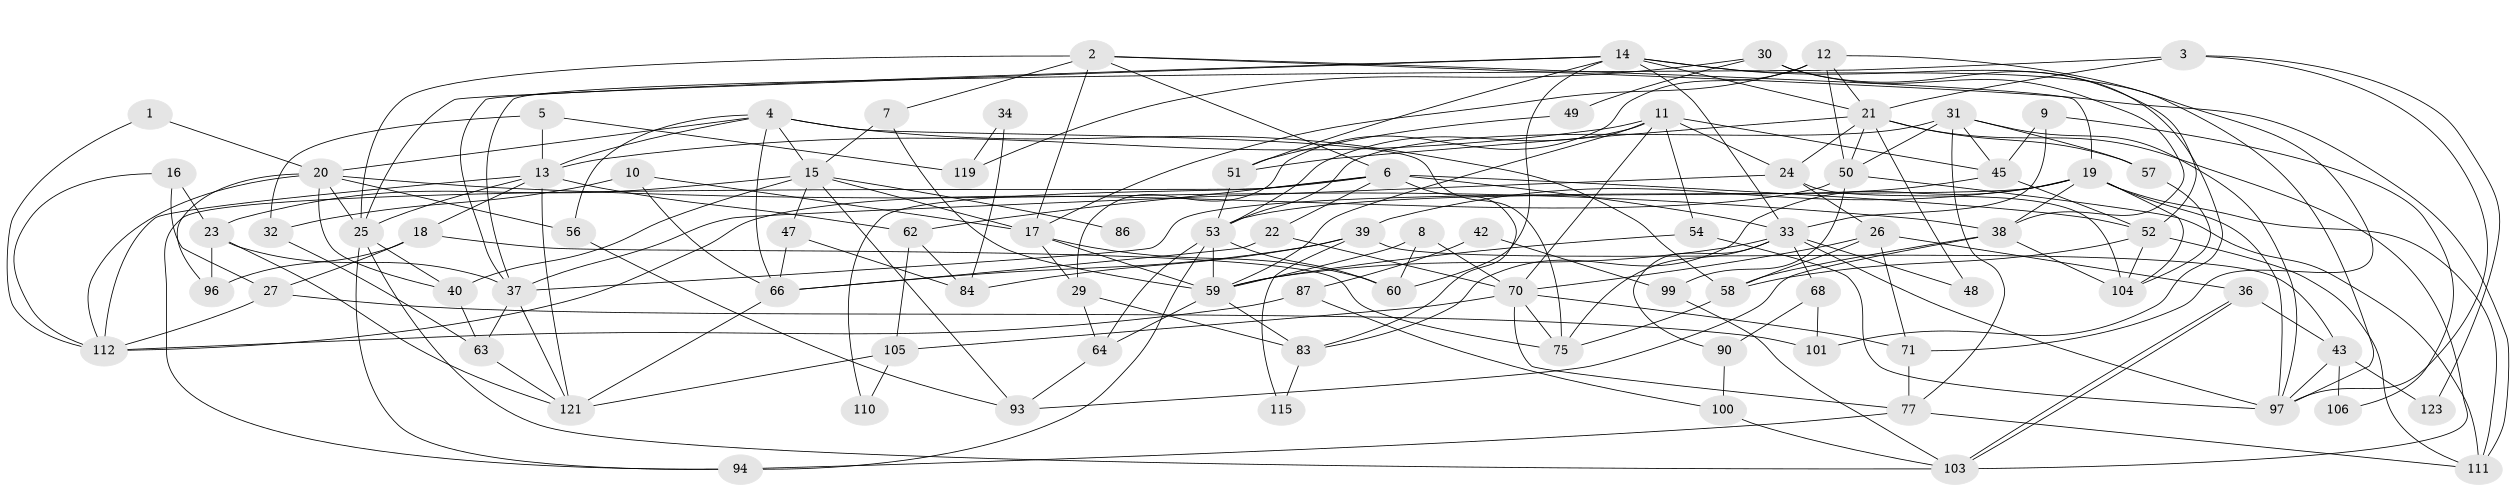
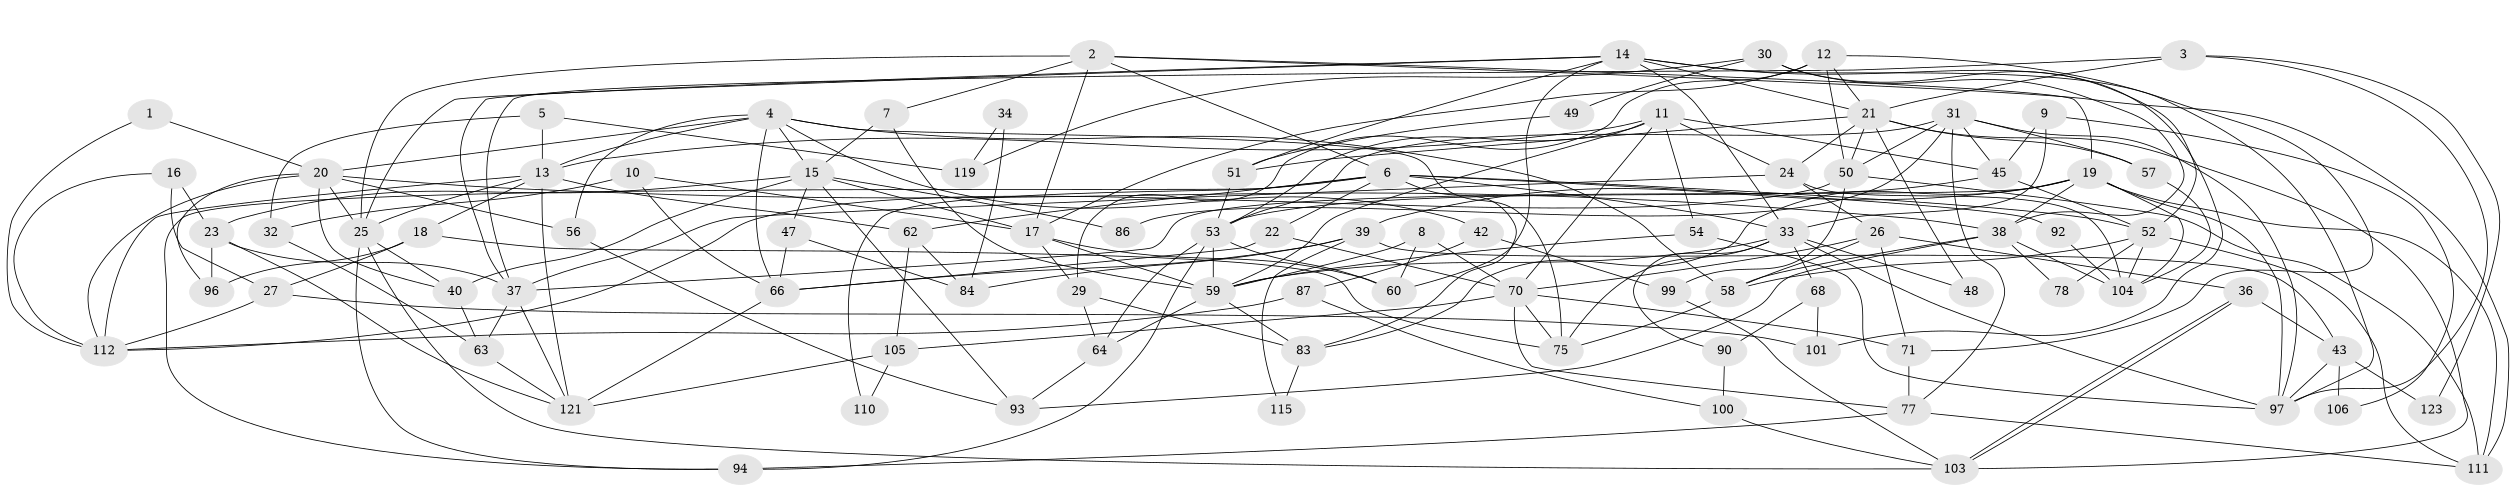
none -> (1154, 205)
none -> (1555, 214)
none -> (2059, 233)
none -> (2062, 292)
